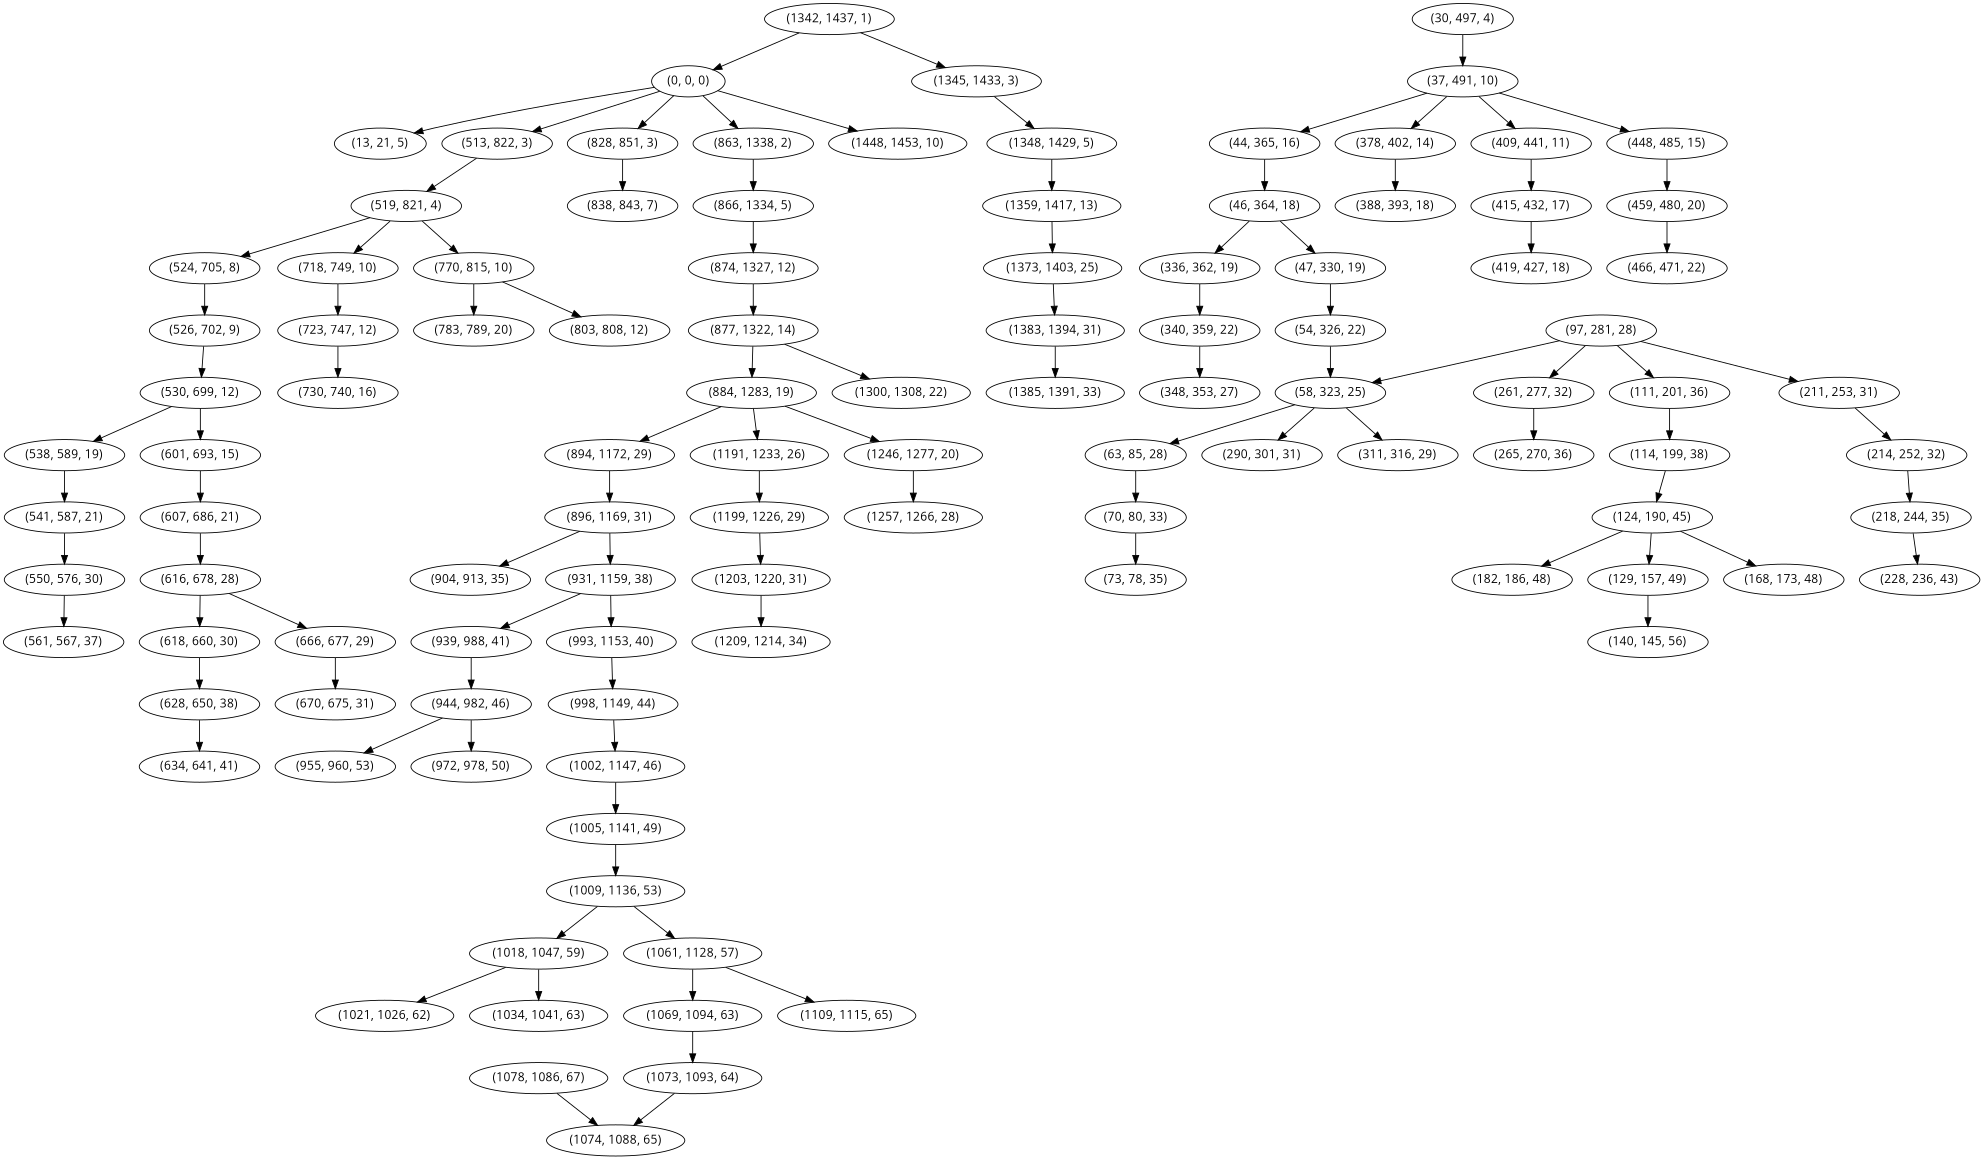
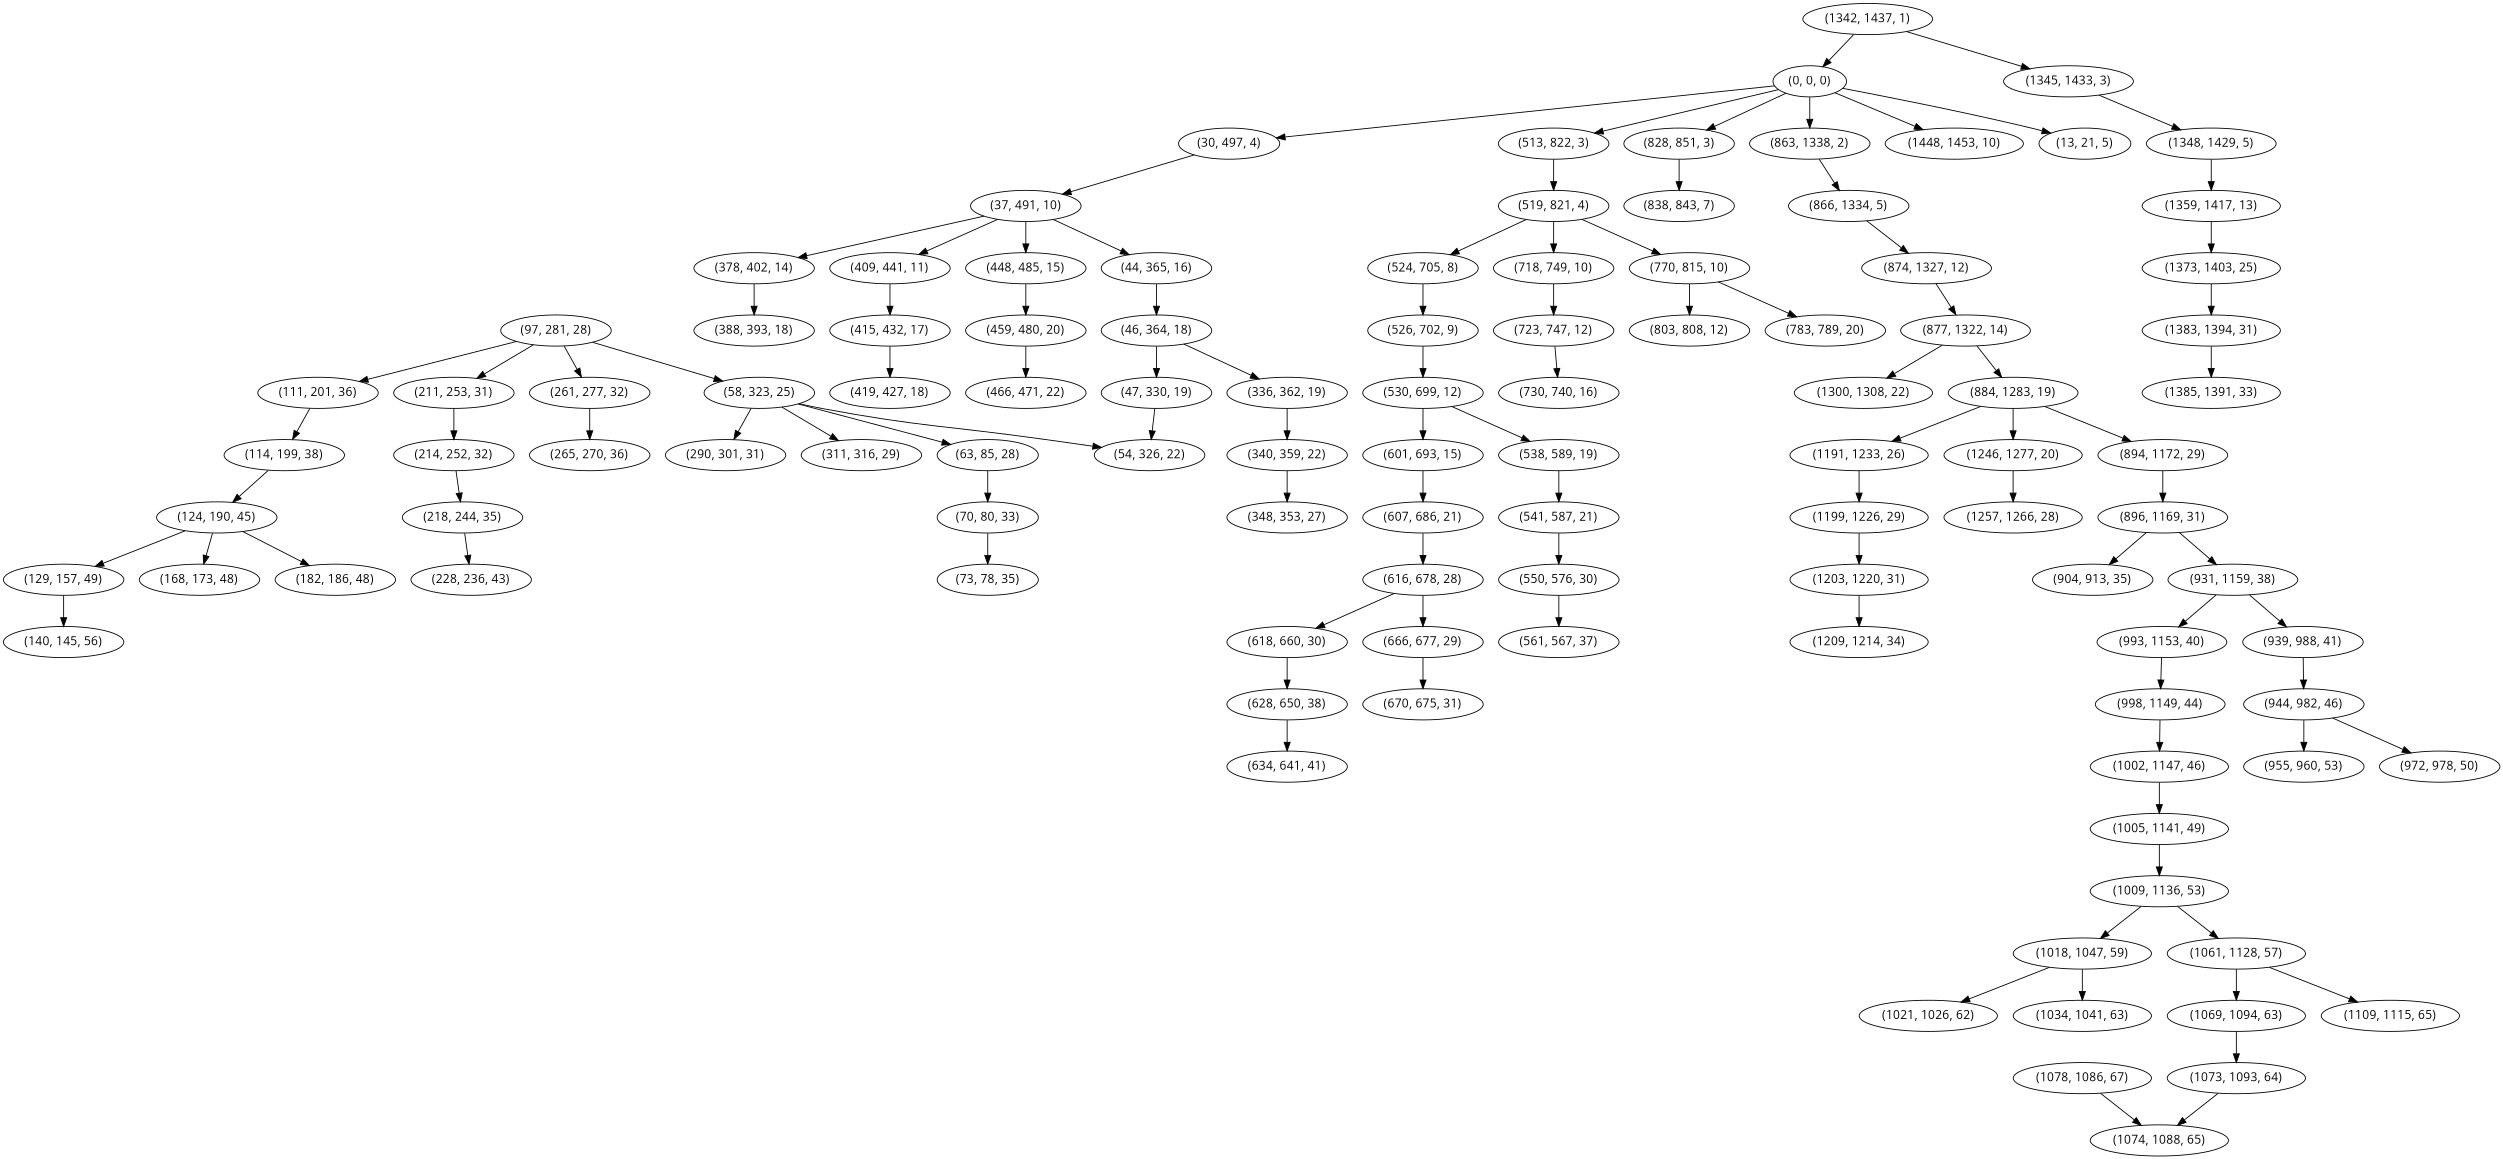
none -> (1530, 111)
(1330, 357) -> (946, 427)
